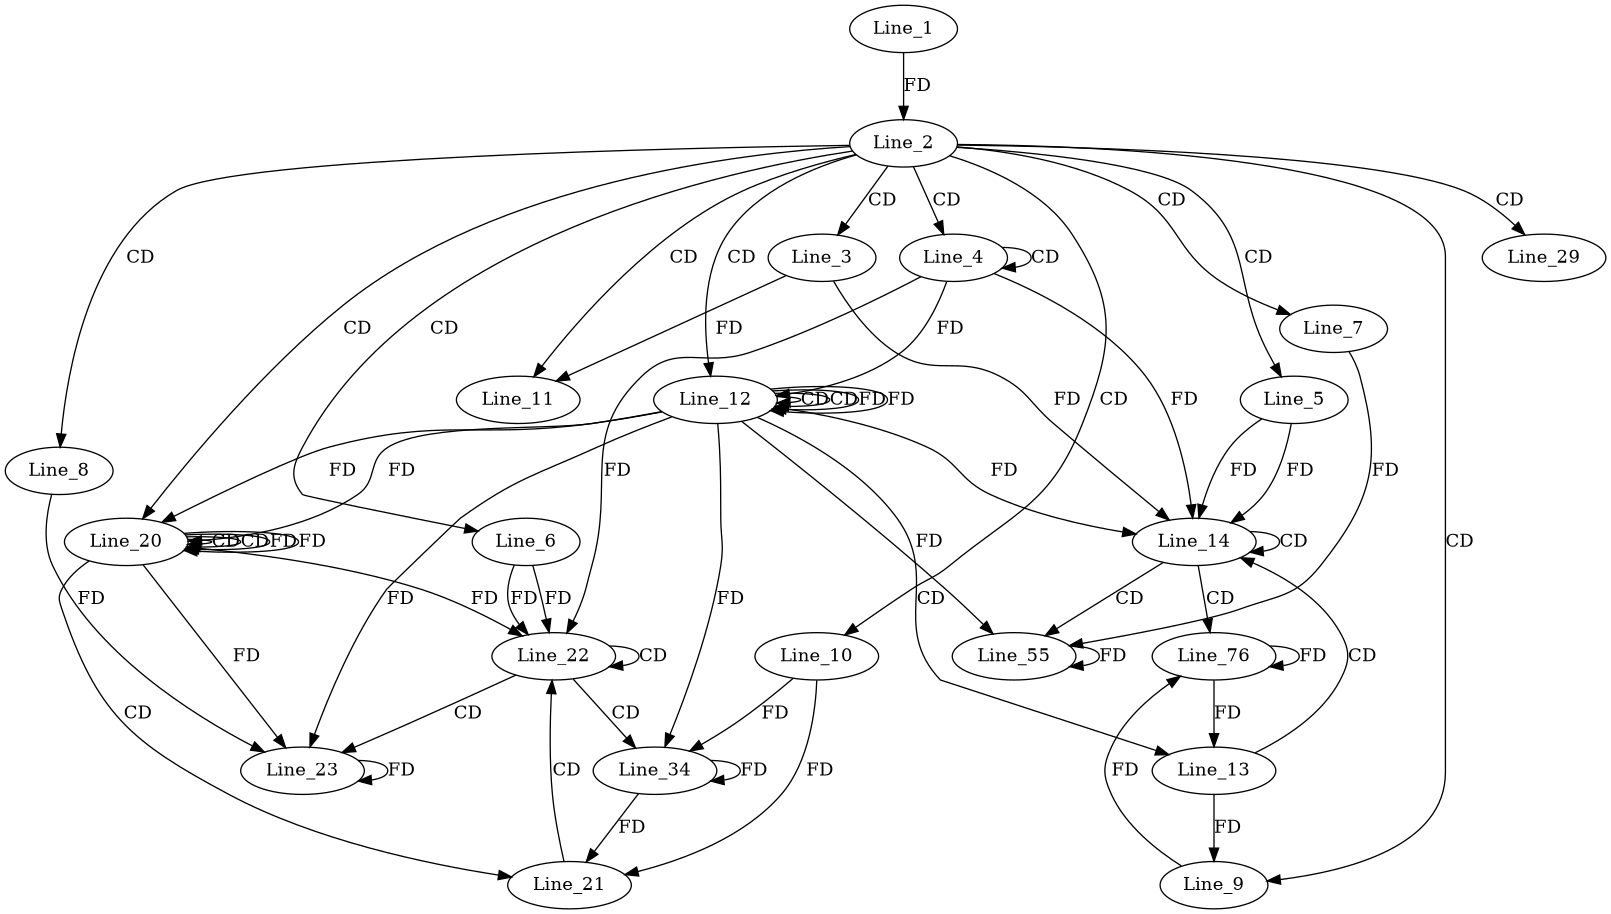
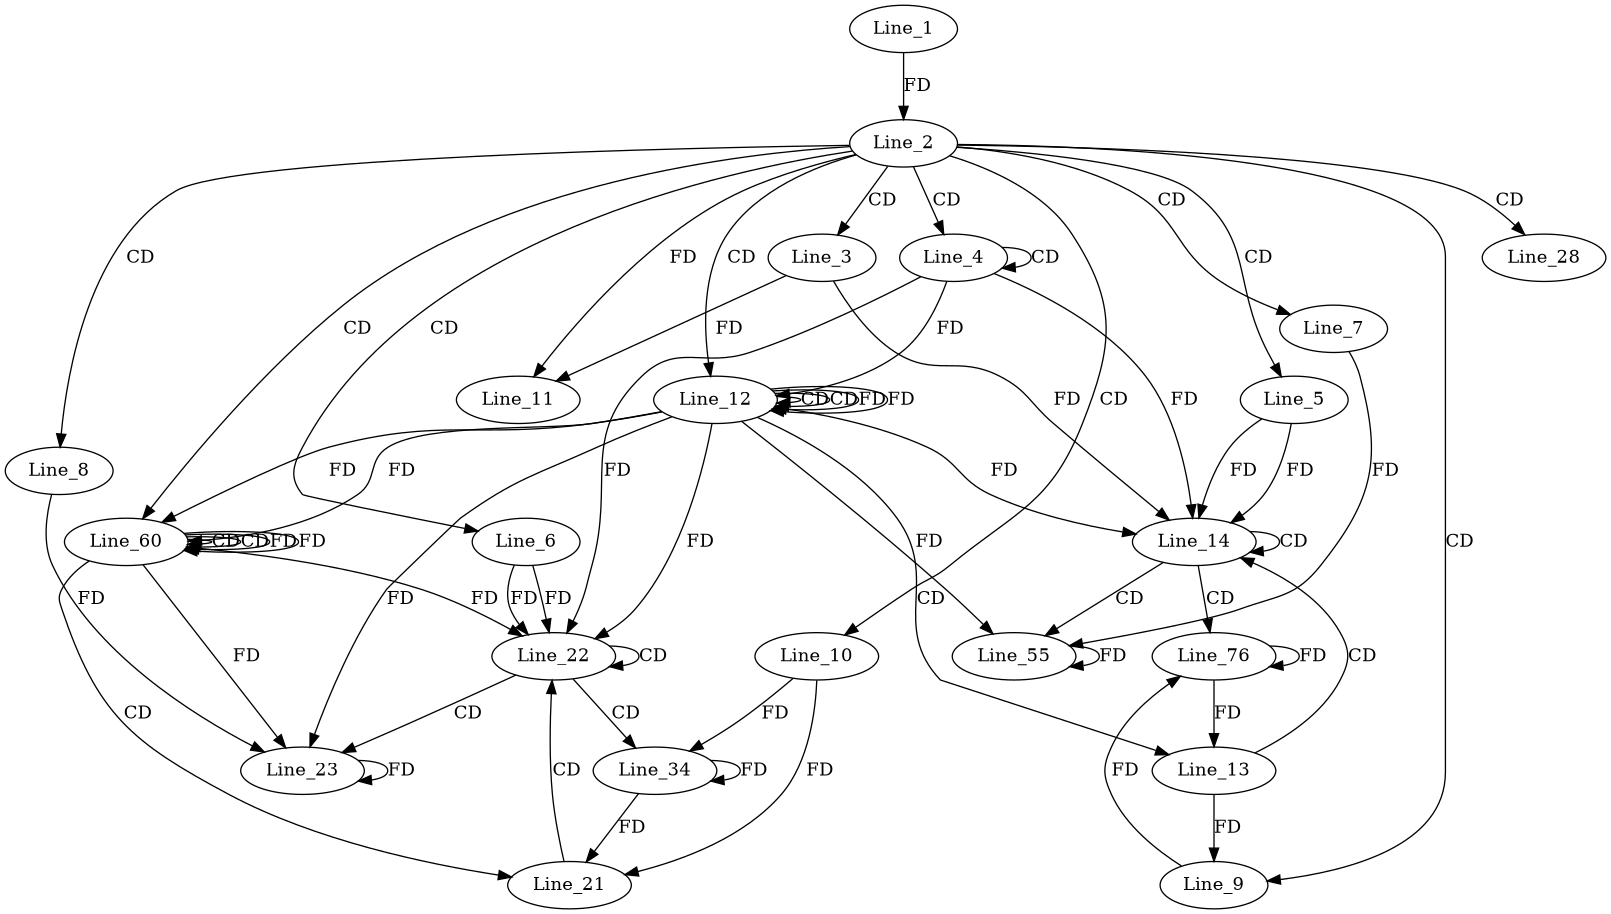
(684, 258) -> (684, 258)
(1544, 258) -> (1544, 258)
(126, 542) -> (126, 542)
(718, 582) -> (678, 538)
